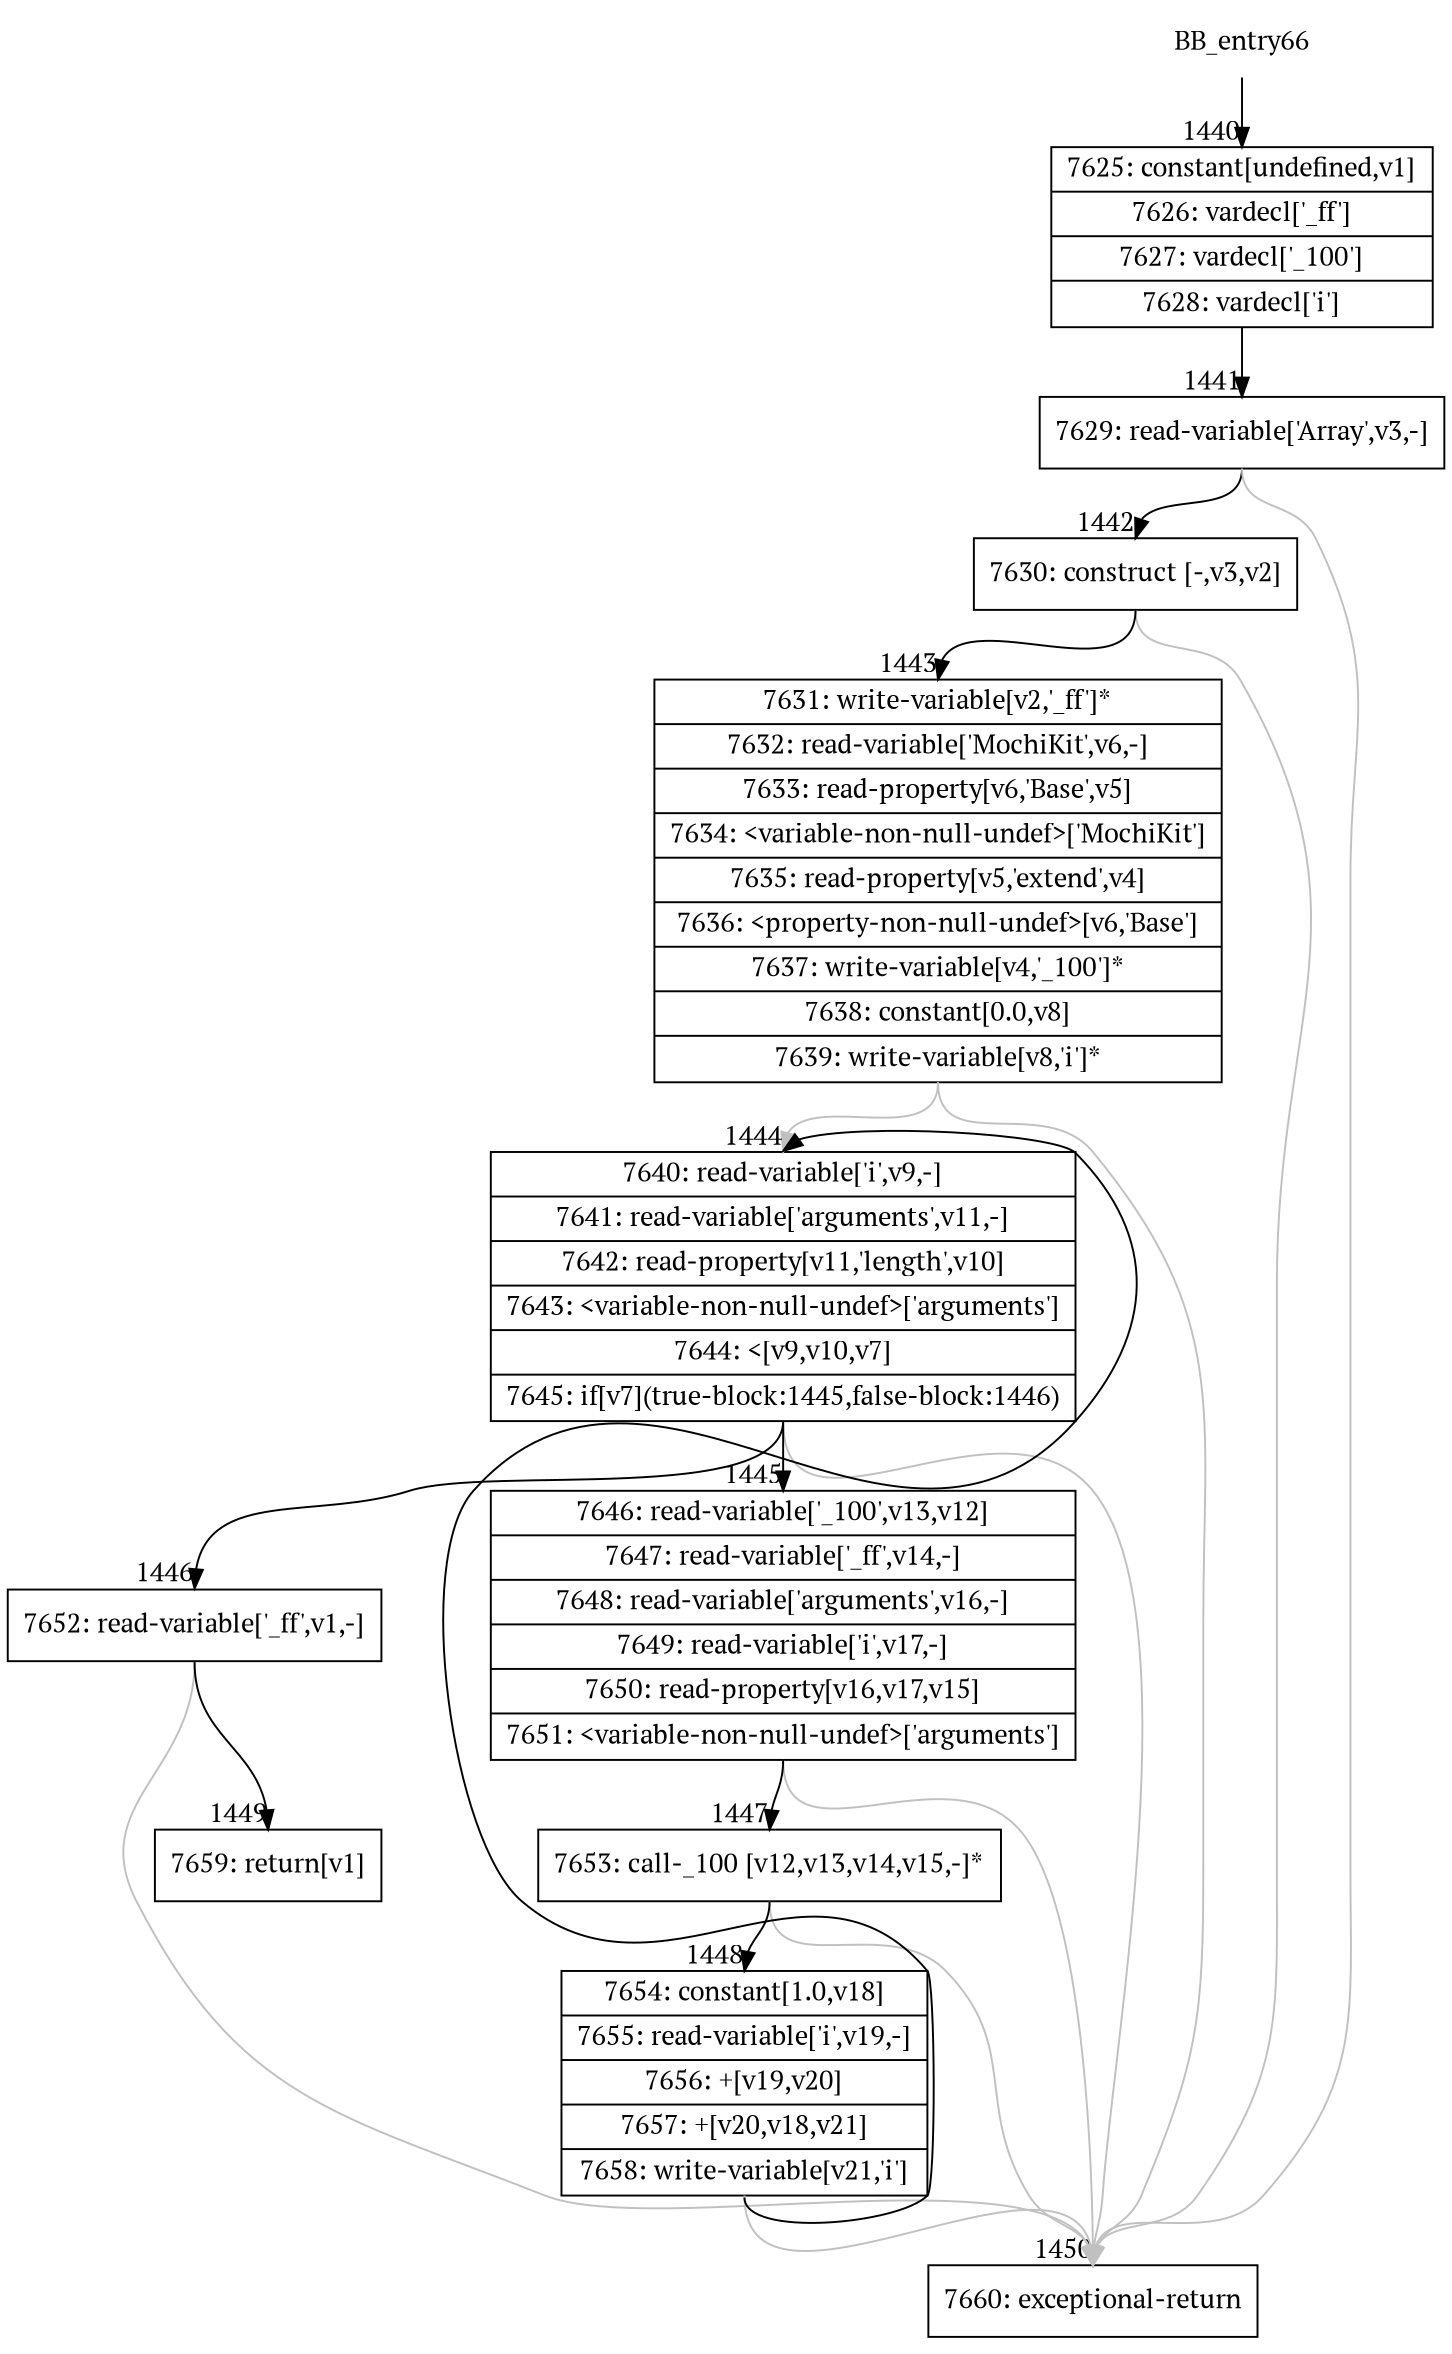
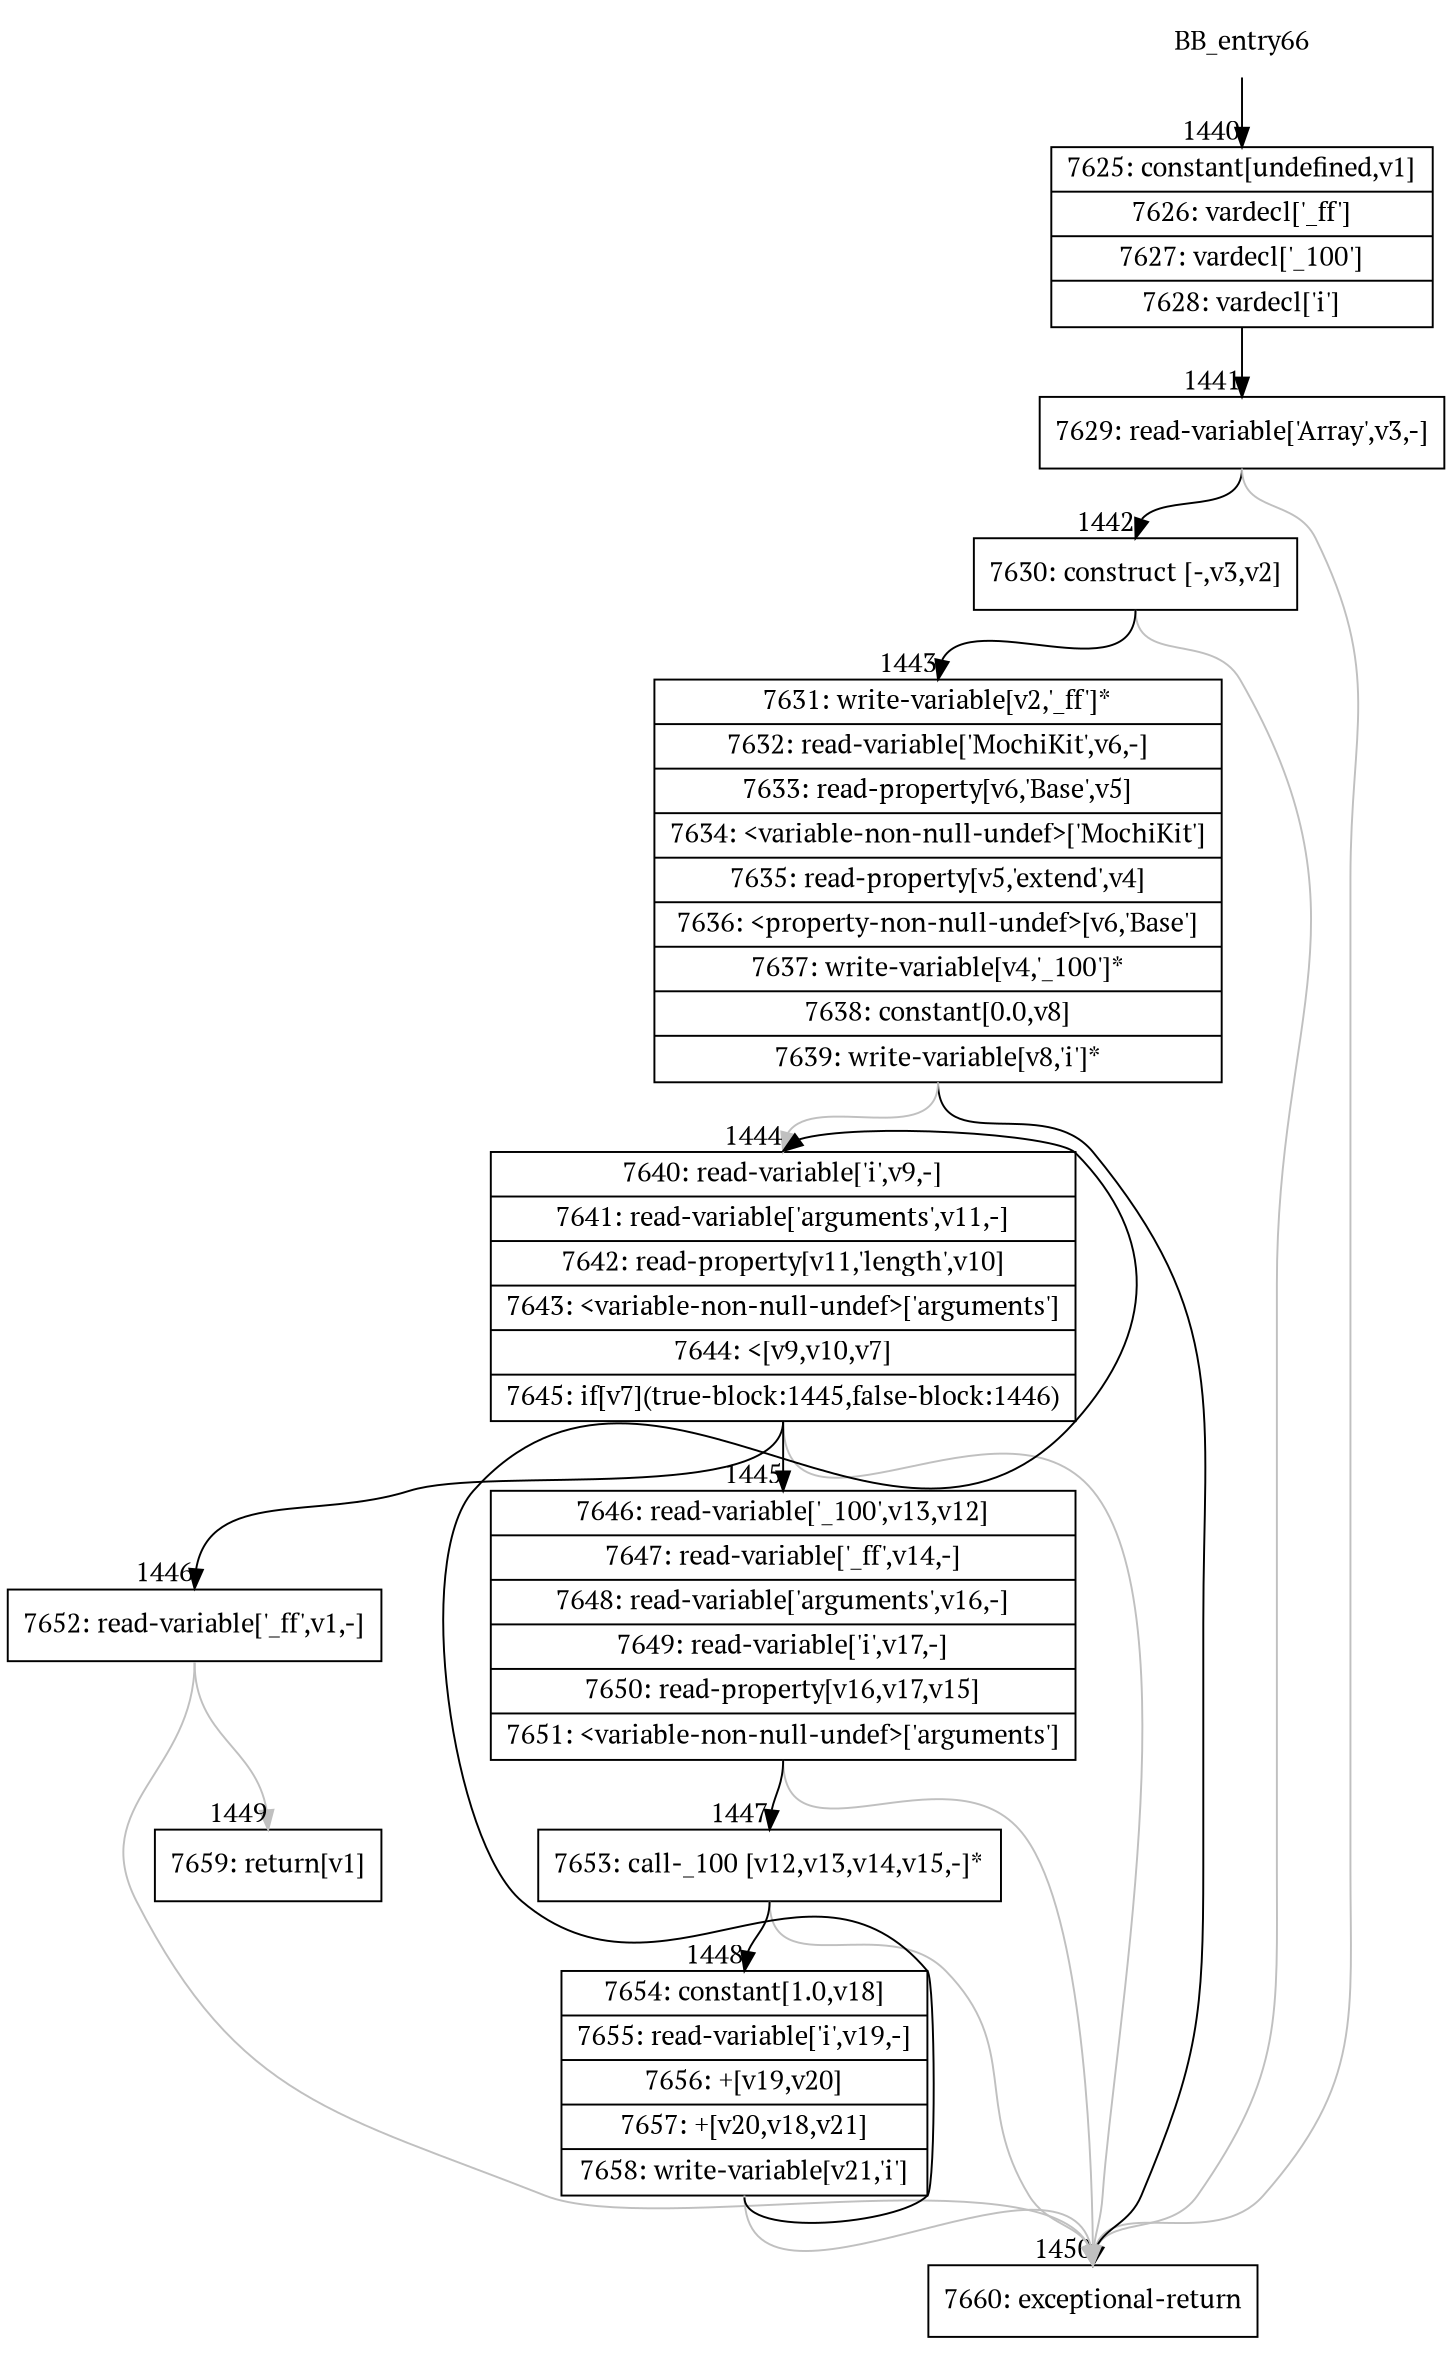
(1204, 1605) -> (1204, 1605)
(225, 1739) -> (225, 1739)
